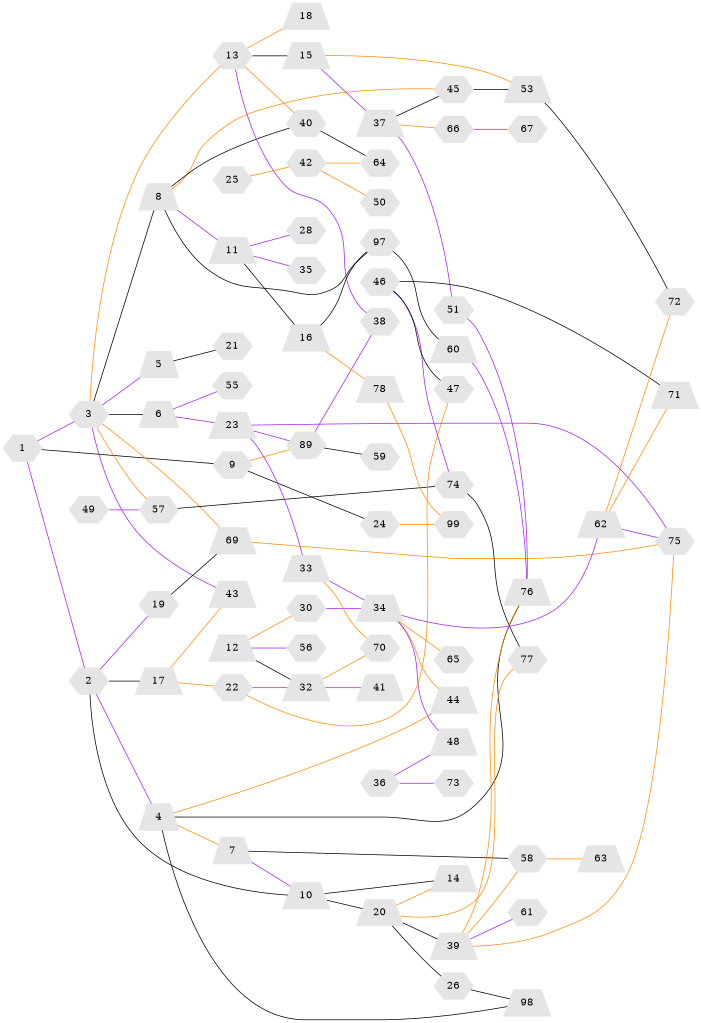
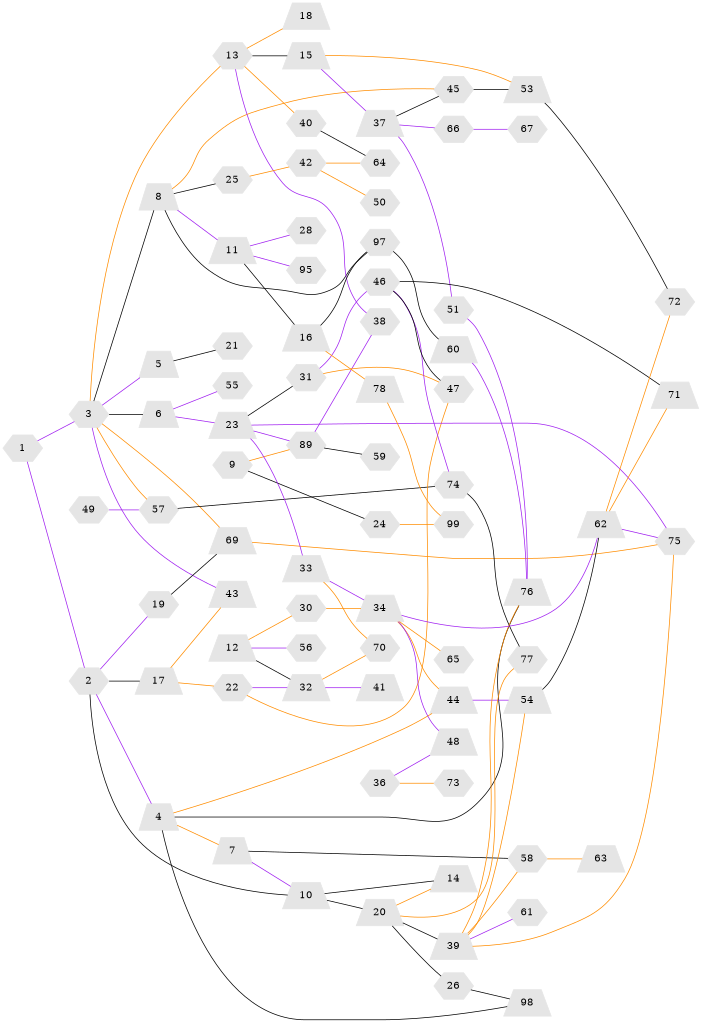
(417, 126) -> (417, 126)
(227, 151) -> (195, 189)
(306, 270) -> (306, 270)
none -> (306, 378)
(128, 457) -> none
(349, 608) -> (349, 608)
none -> (527, 700)
(417, 783) -> (417, 783)
